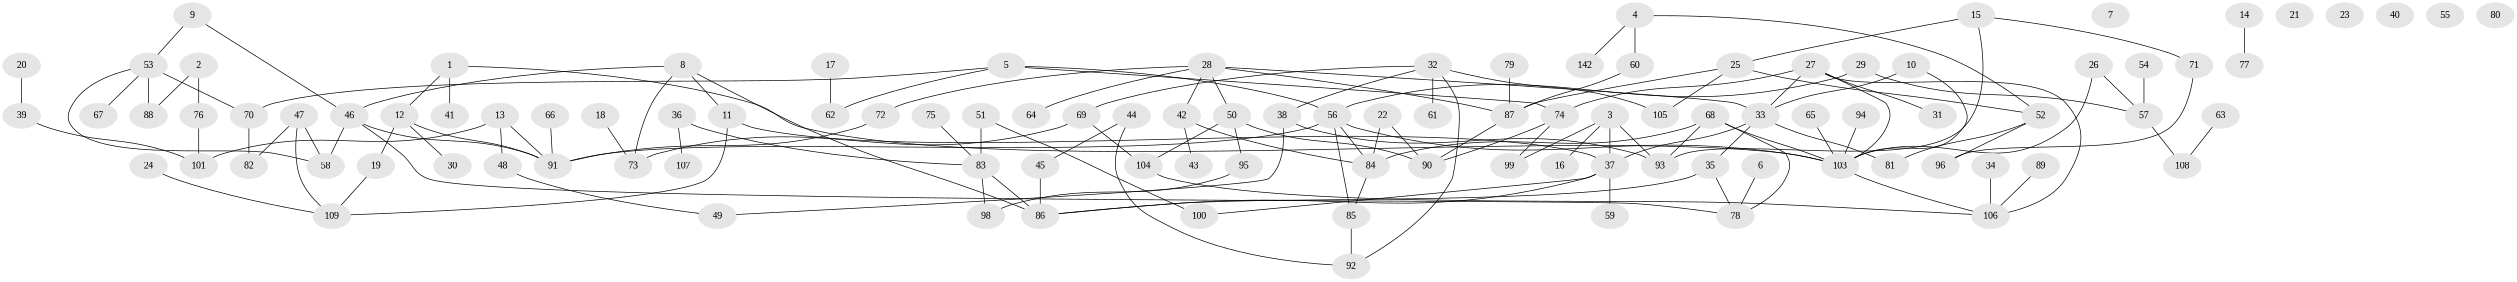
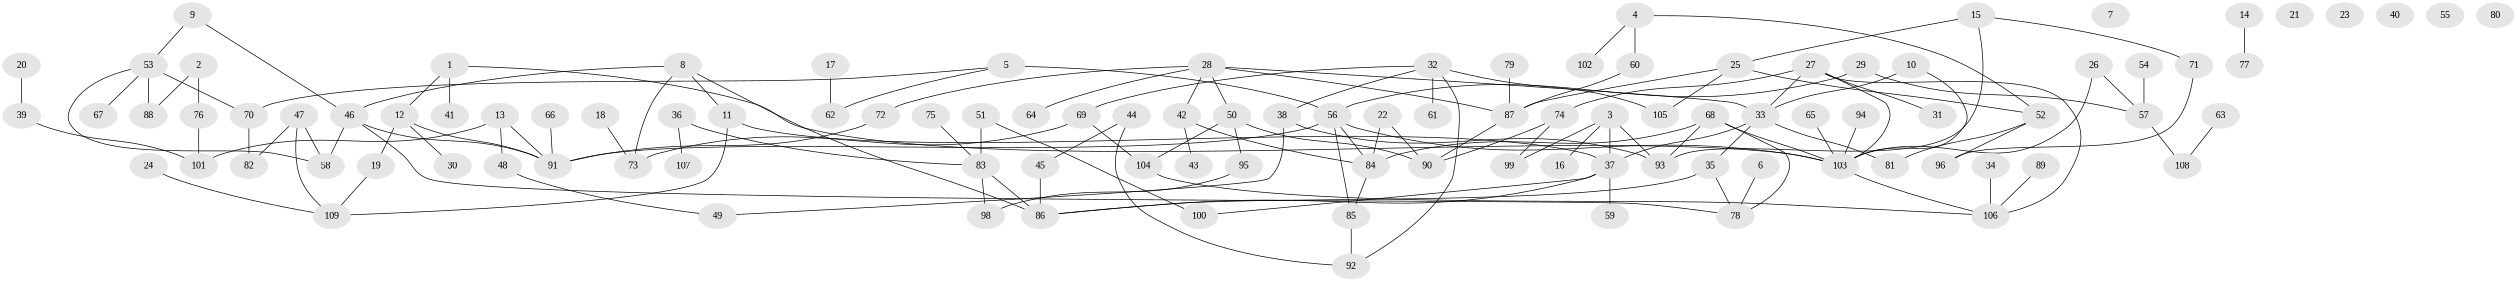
(1585, 66) -> (1585, 66)
(1286, 85) -> none
